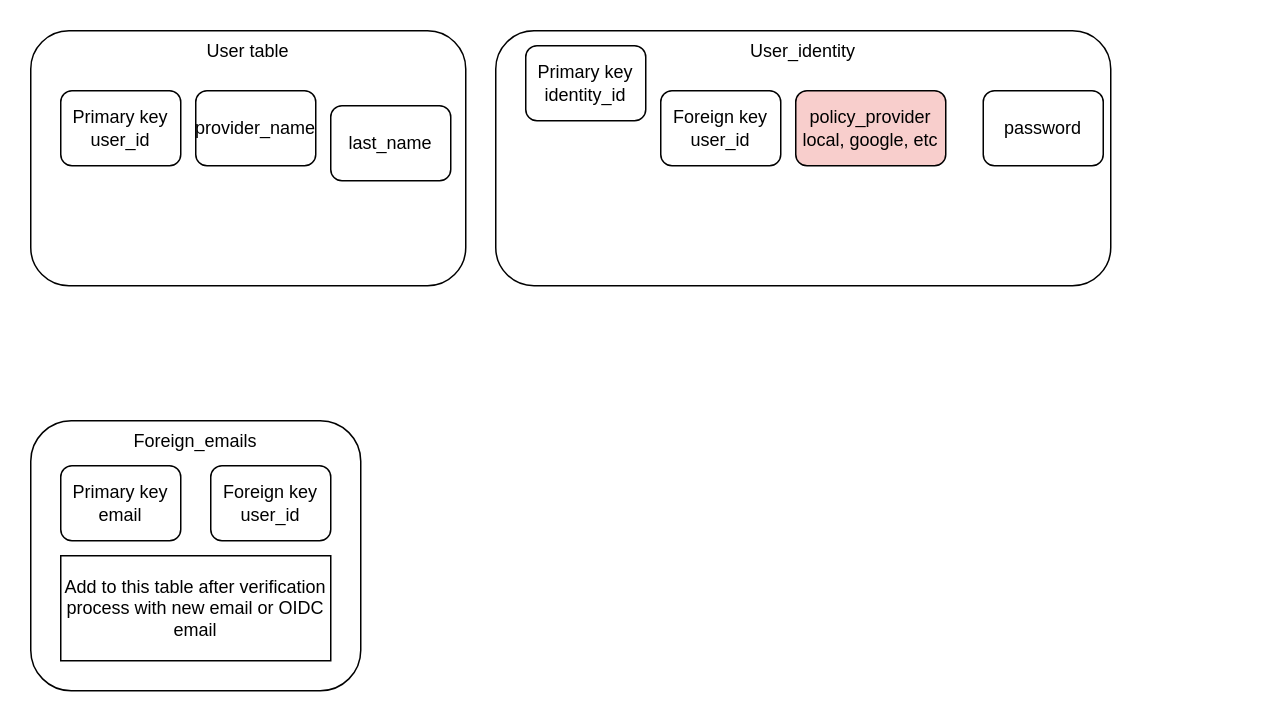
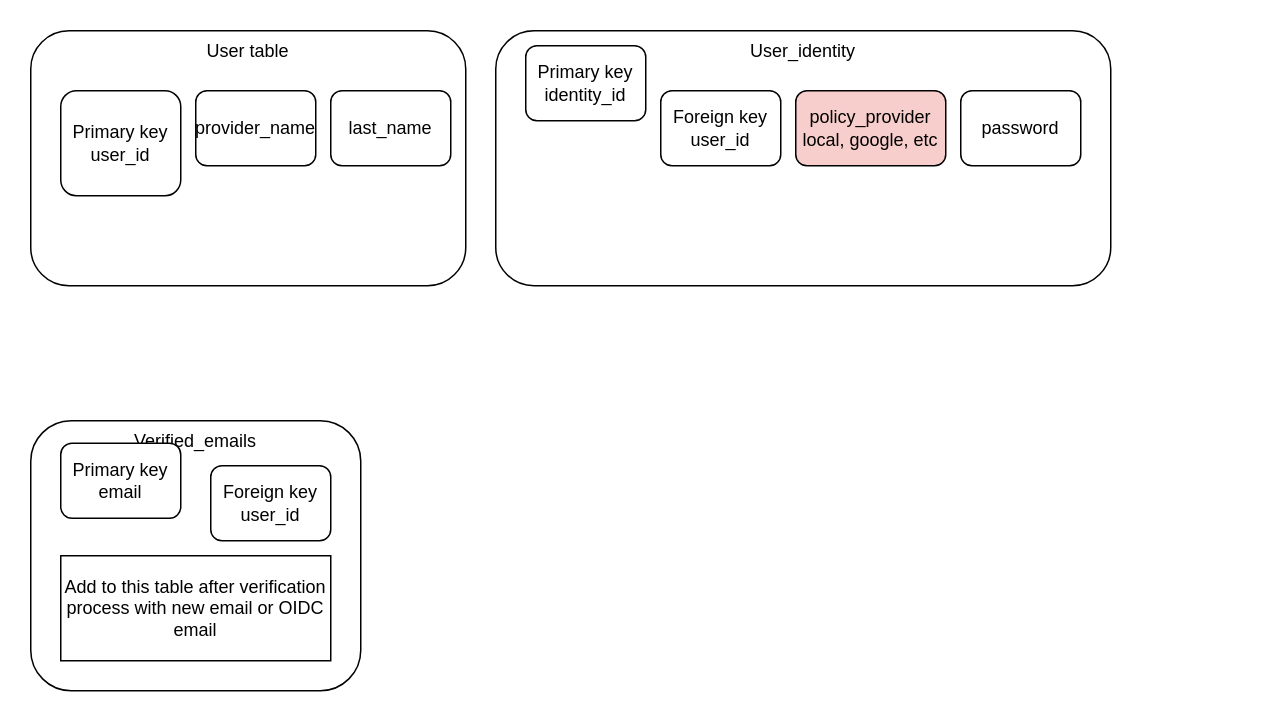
(121, 128) -> (121, 143)
(1043, 128) -> (1021, 128)
(391, 143) -> (391, 128)
(196, 442) -> (196, 442)
(121, 503) -> (121, 481)
